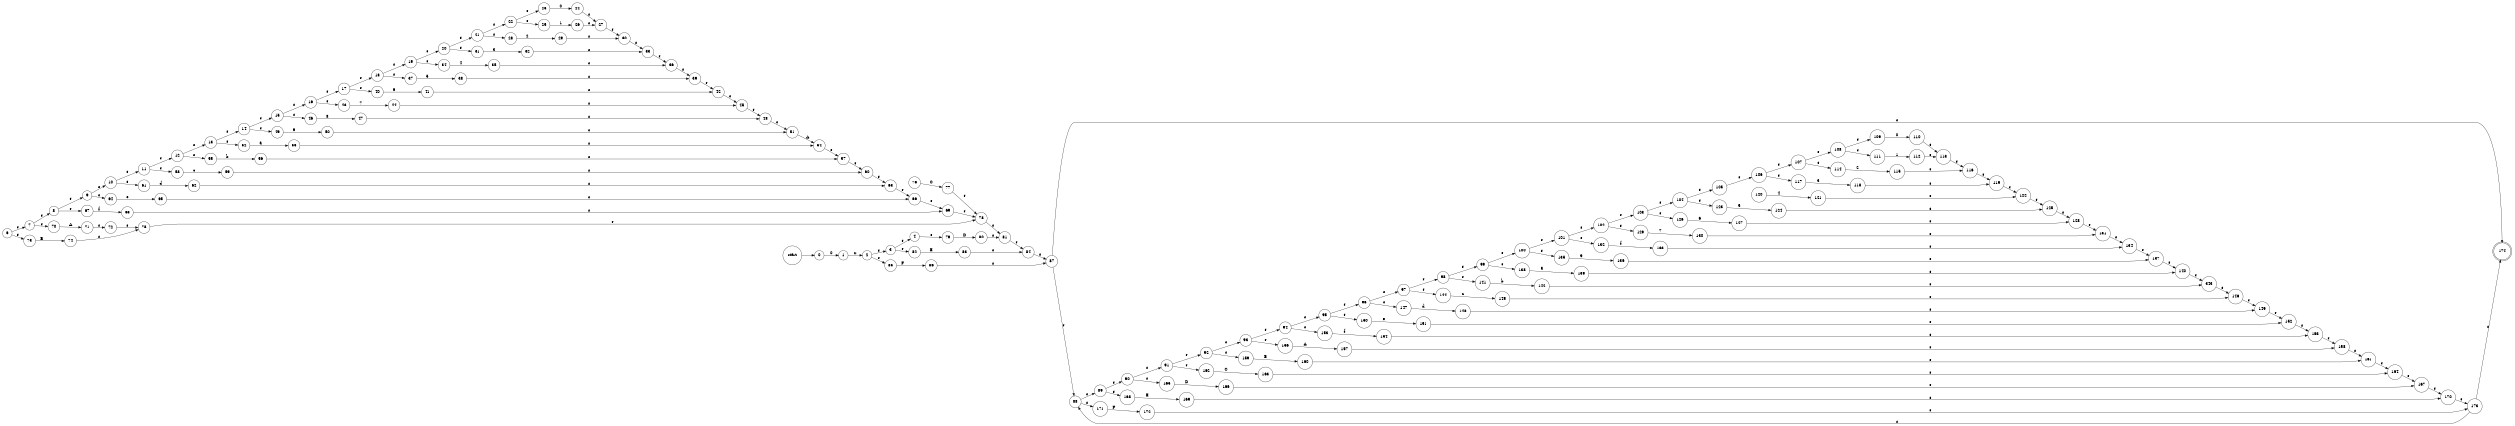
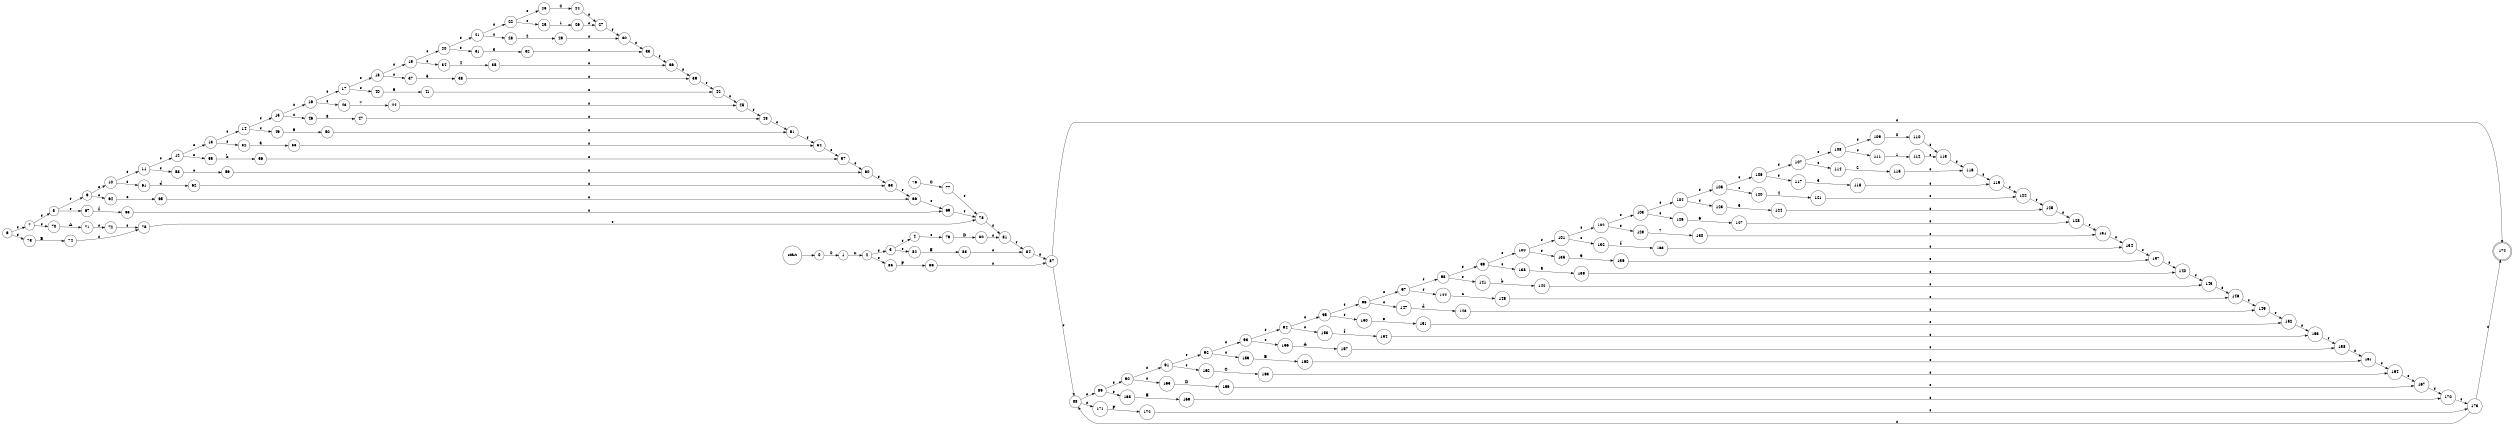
(808, 138) -> (808, 138)
none -> (1738, 191)
(2209, 284) -> (2209, 284)
